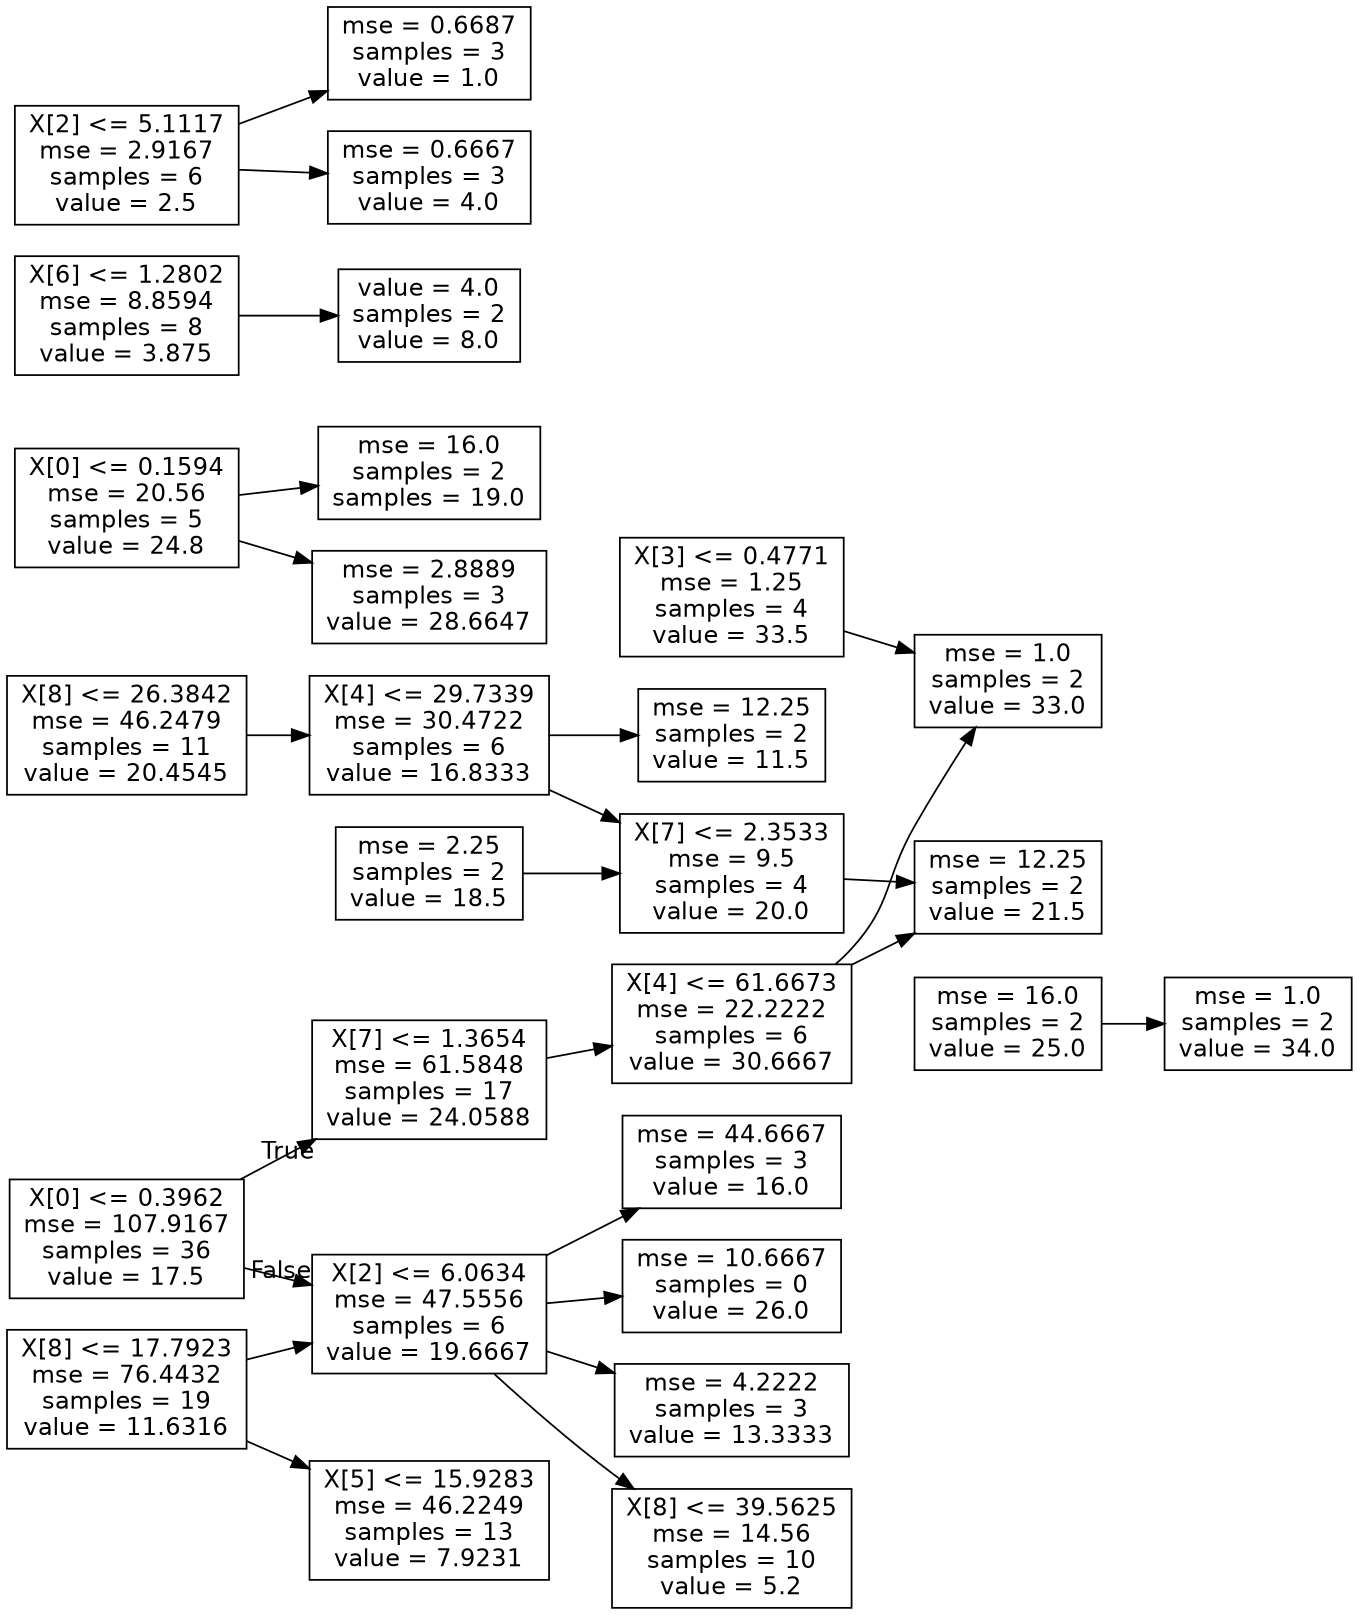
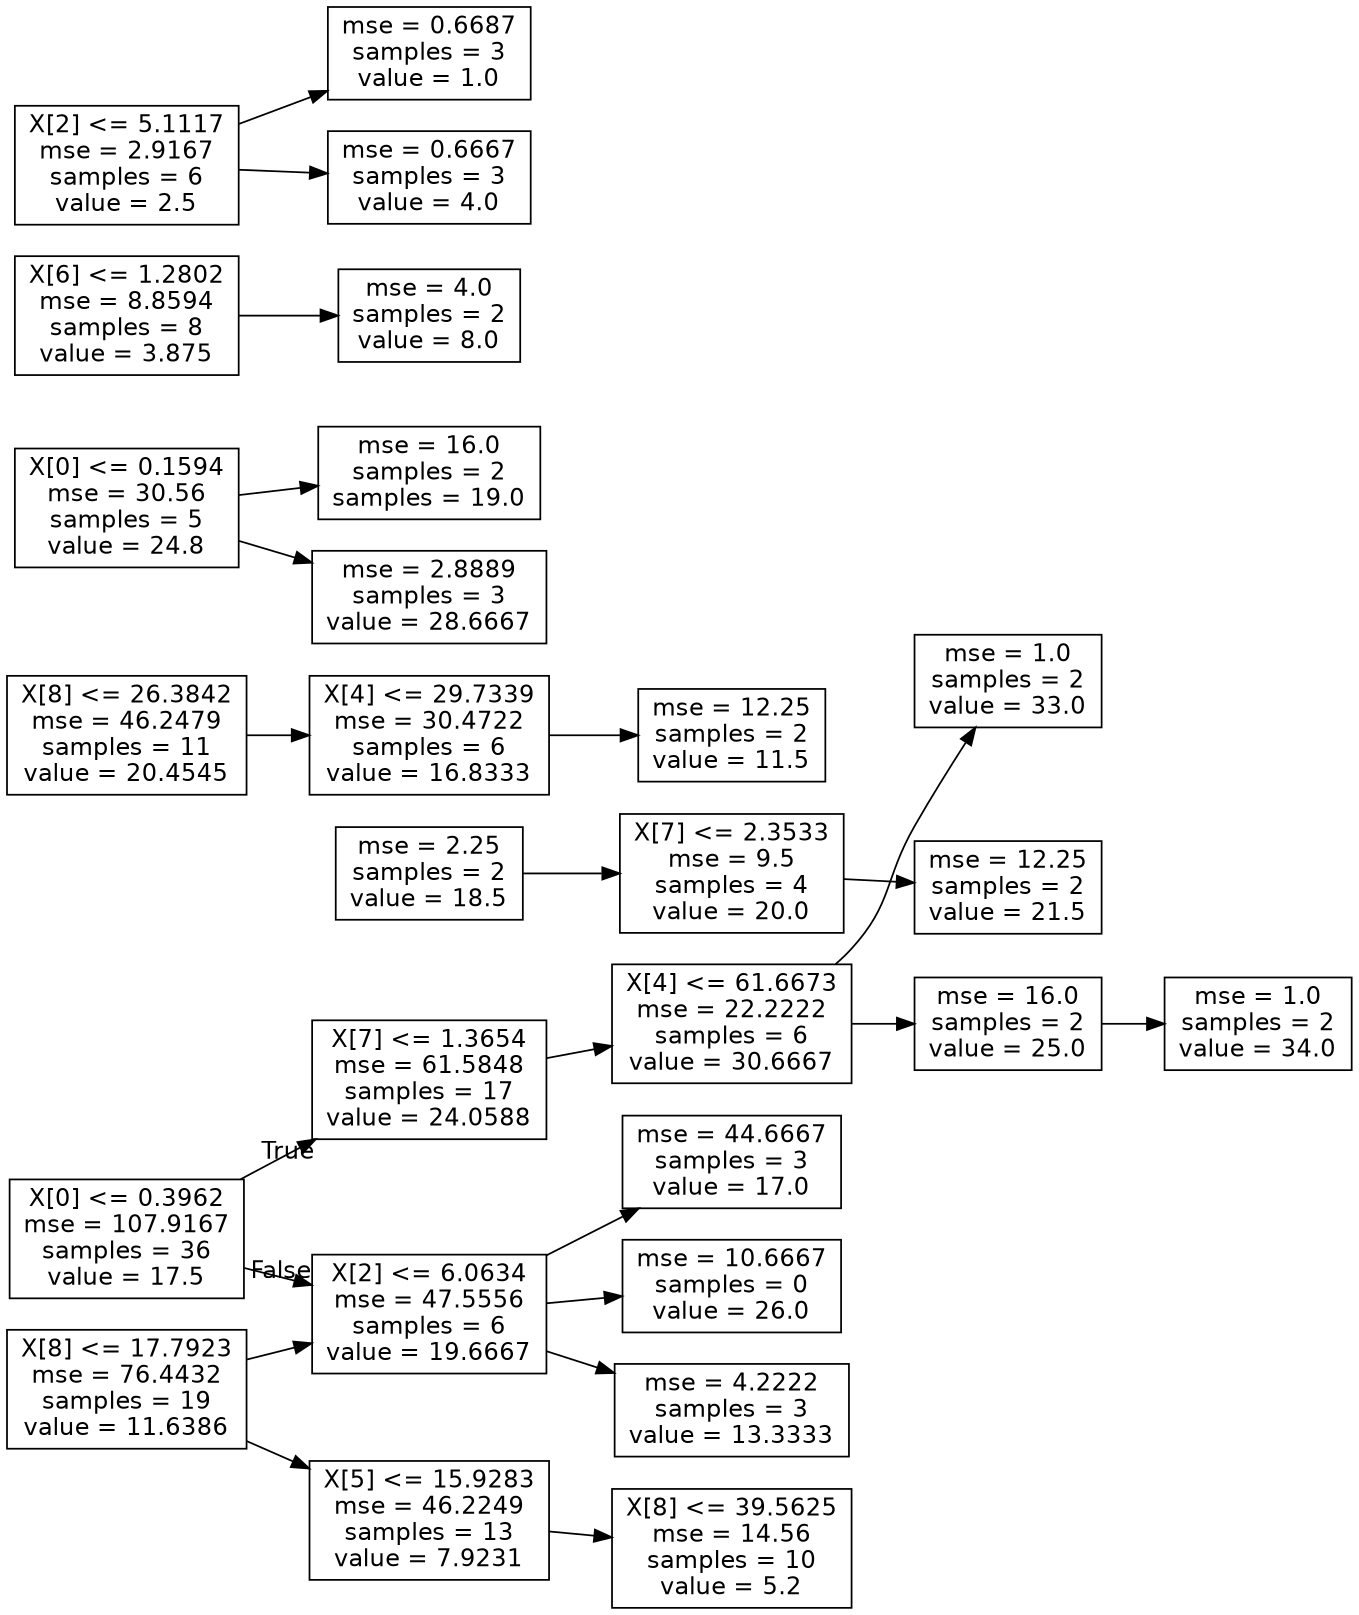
(429, 316) -> (429, 316)
(127, 508) -> (127, 508)
(429, 597) -> (429, 597)
(732, 597) -> none
(576, 802) -> none
(875, 953) -> (874, 1024)
(732, 1162) -> (732, 1162)
(127, 1389) -> (127, 1389)
(556, 1428) -> (572, 1534)
